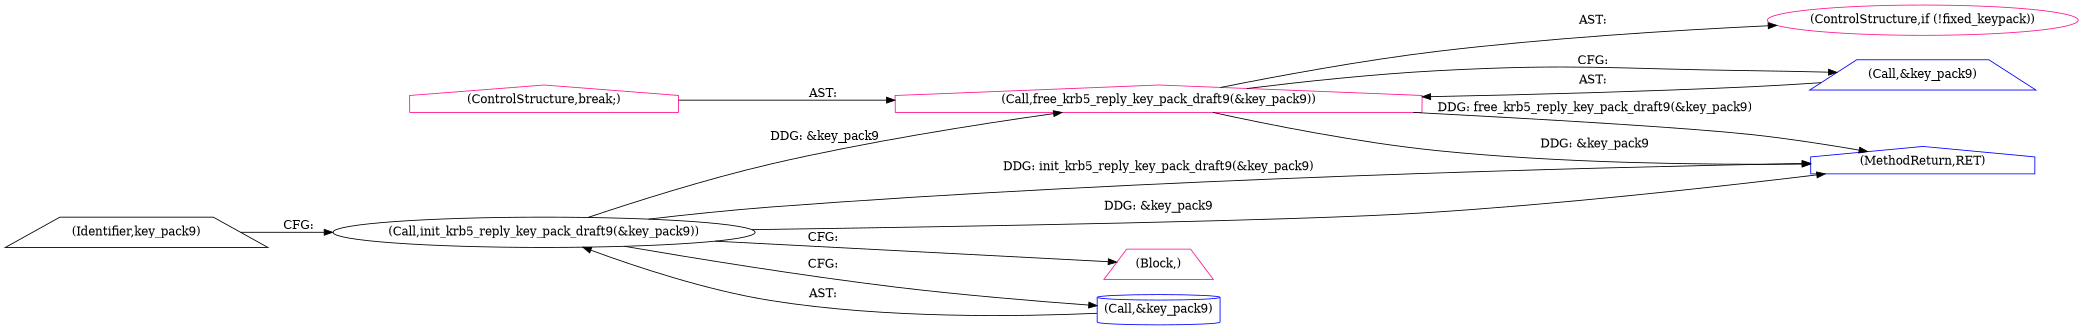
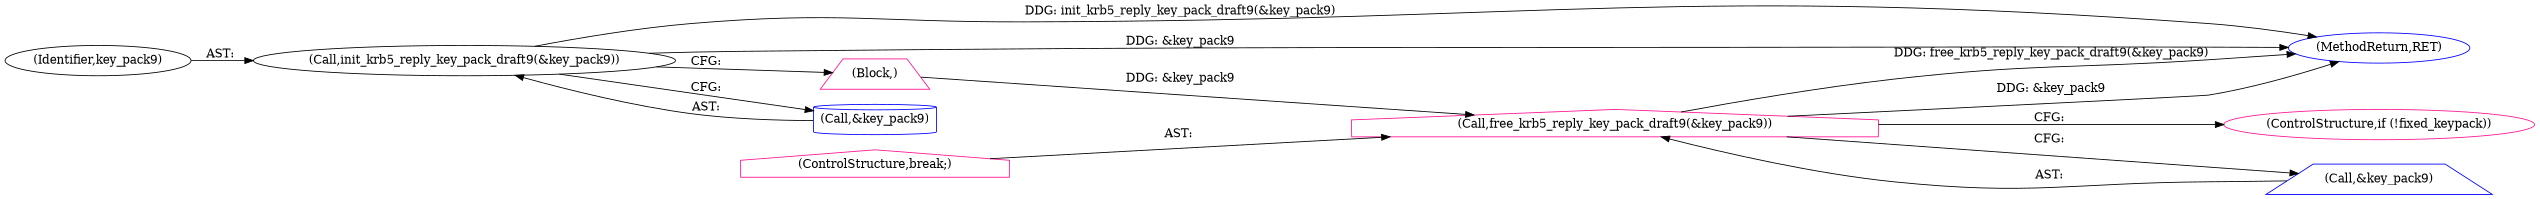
(1595, 21) -> (2051, 118)
(818, 154) -> (1193, 96)
(1923, 162) -> (2379, 48)
(300, 226) -> (222, 54)
(137, 232) -> (98, 61)
